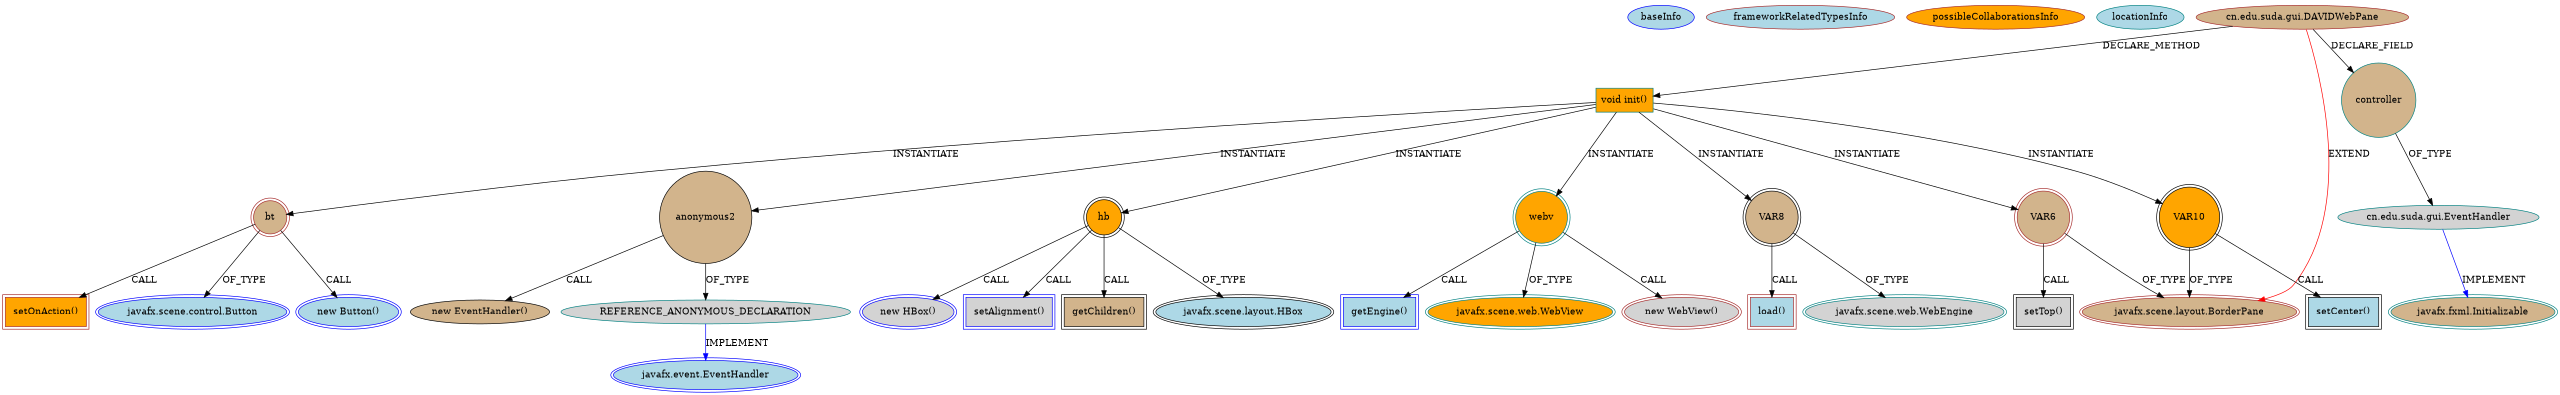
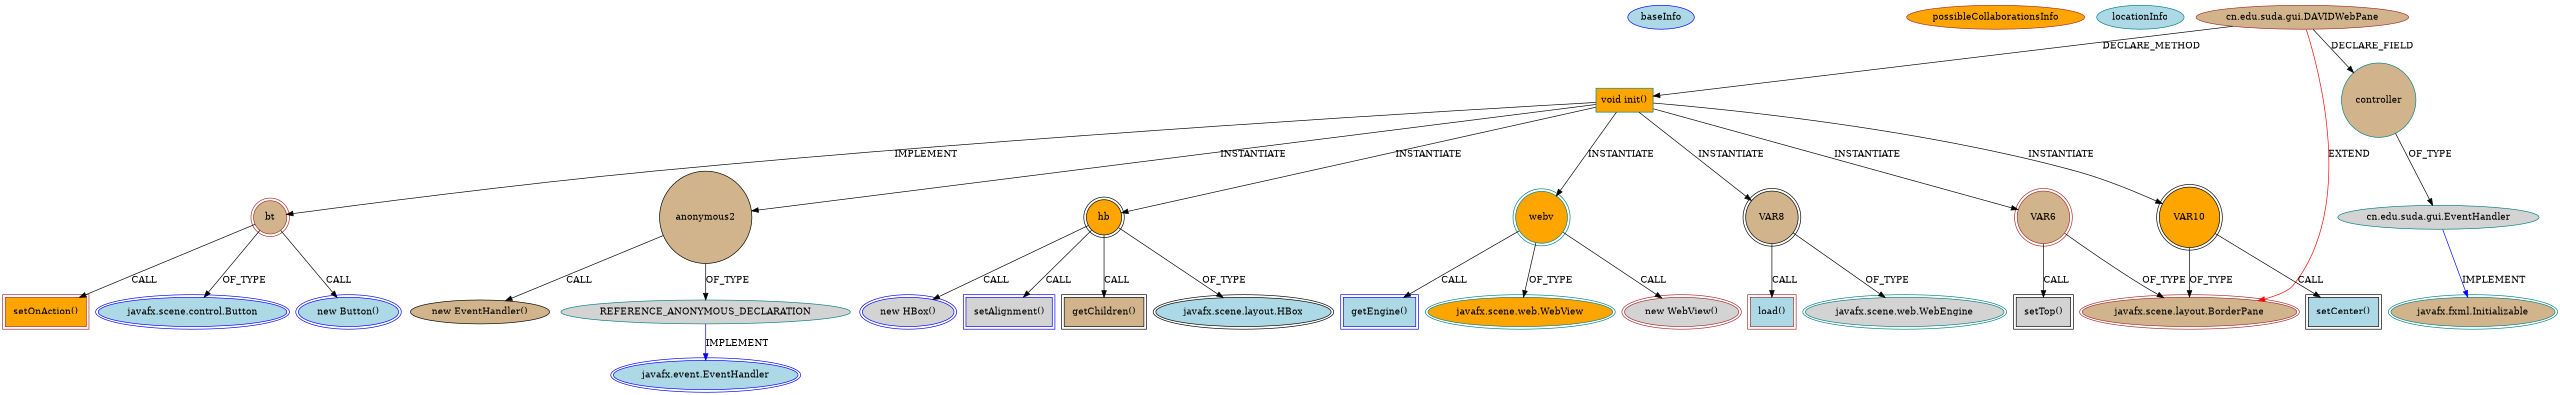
(1800, 17) -> none
(926, 154) -> (926, 154)
